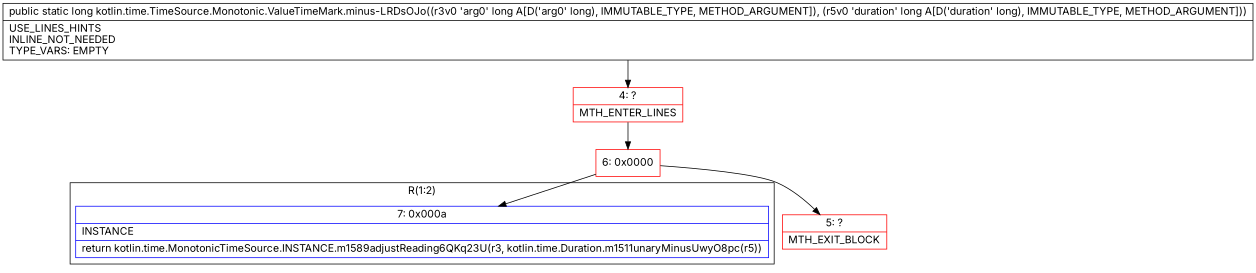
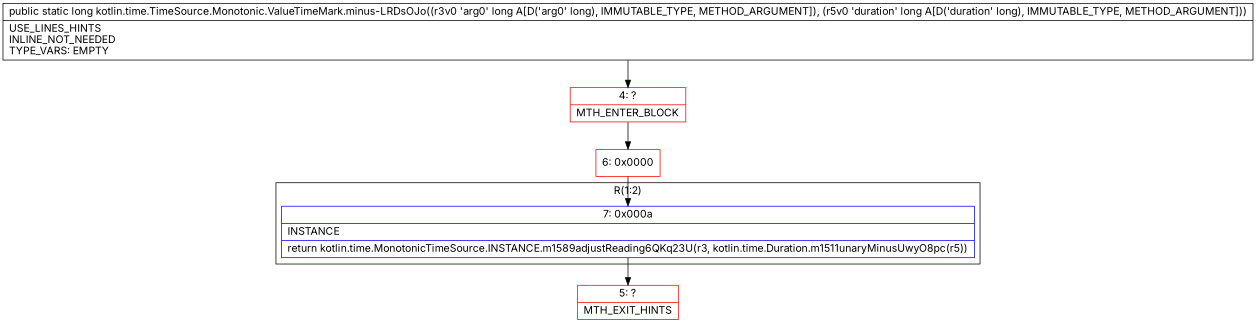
(628, 113) -> (628, 113)
(742, 174) -> (628, 269)
(835, 240) -> (628, 311)
